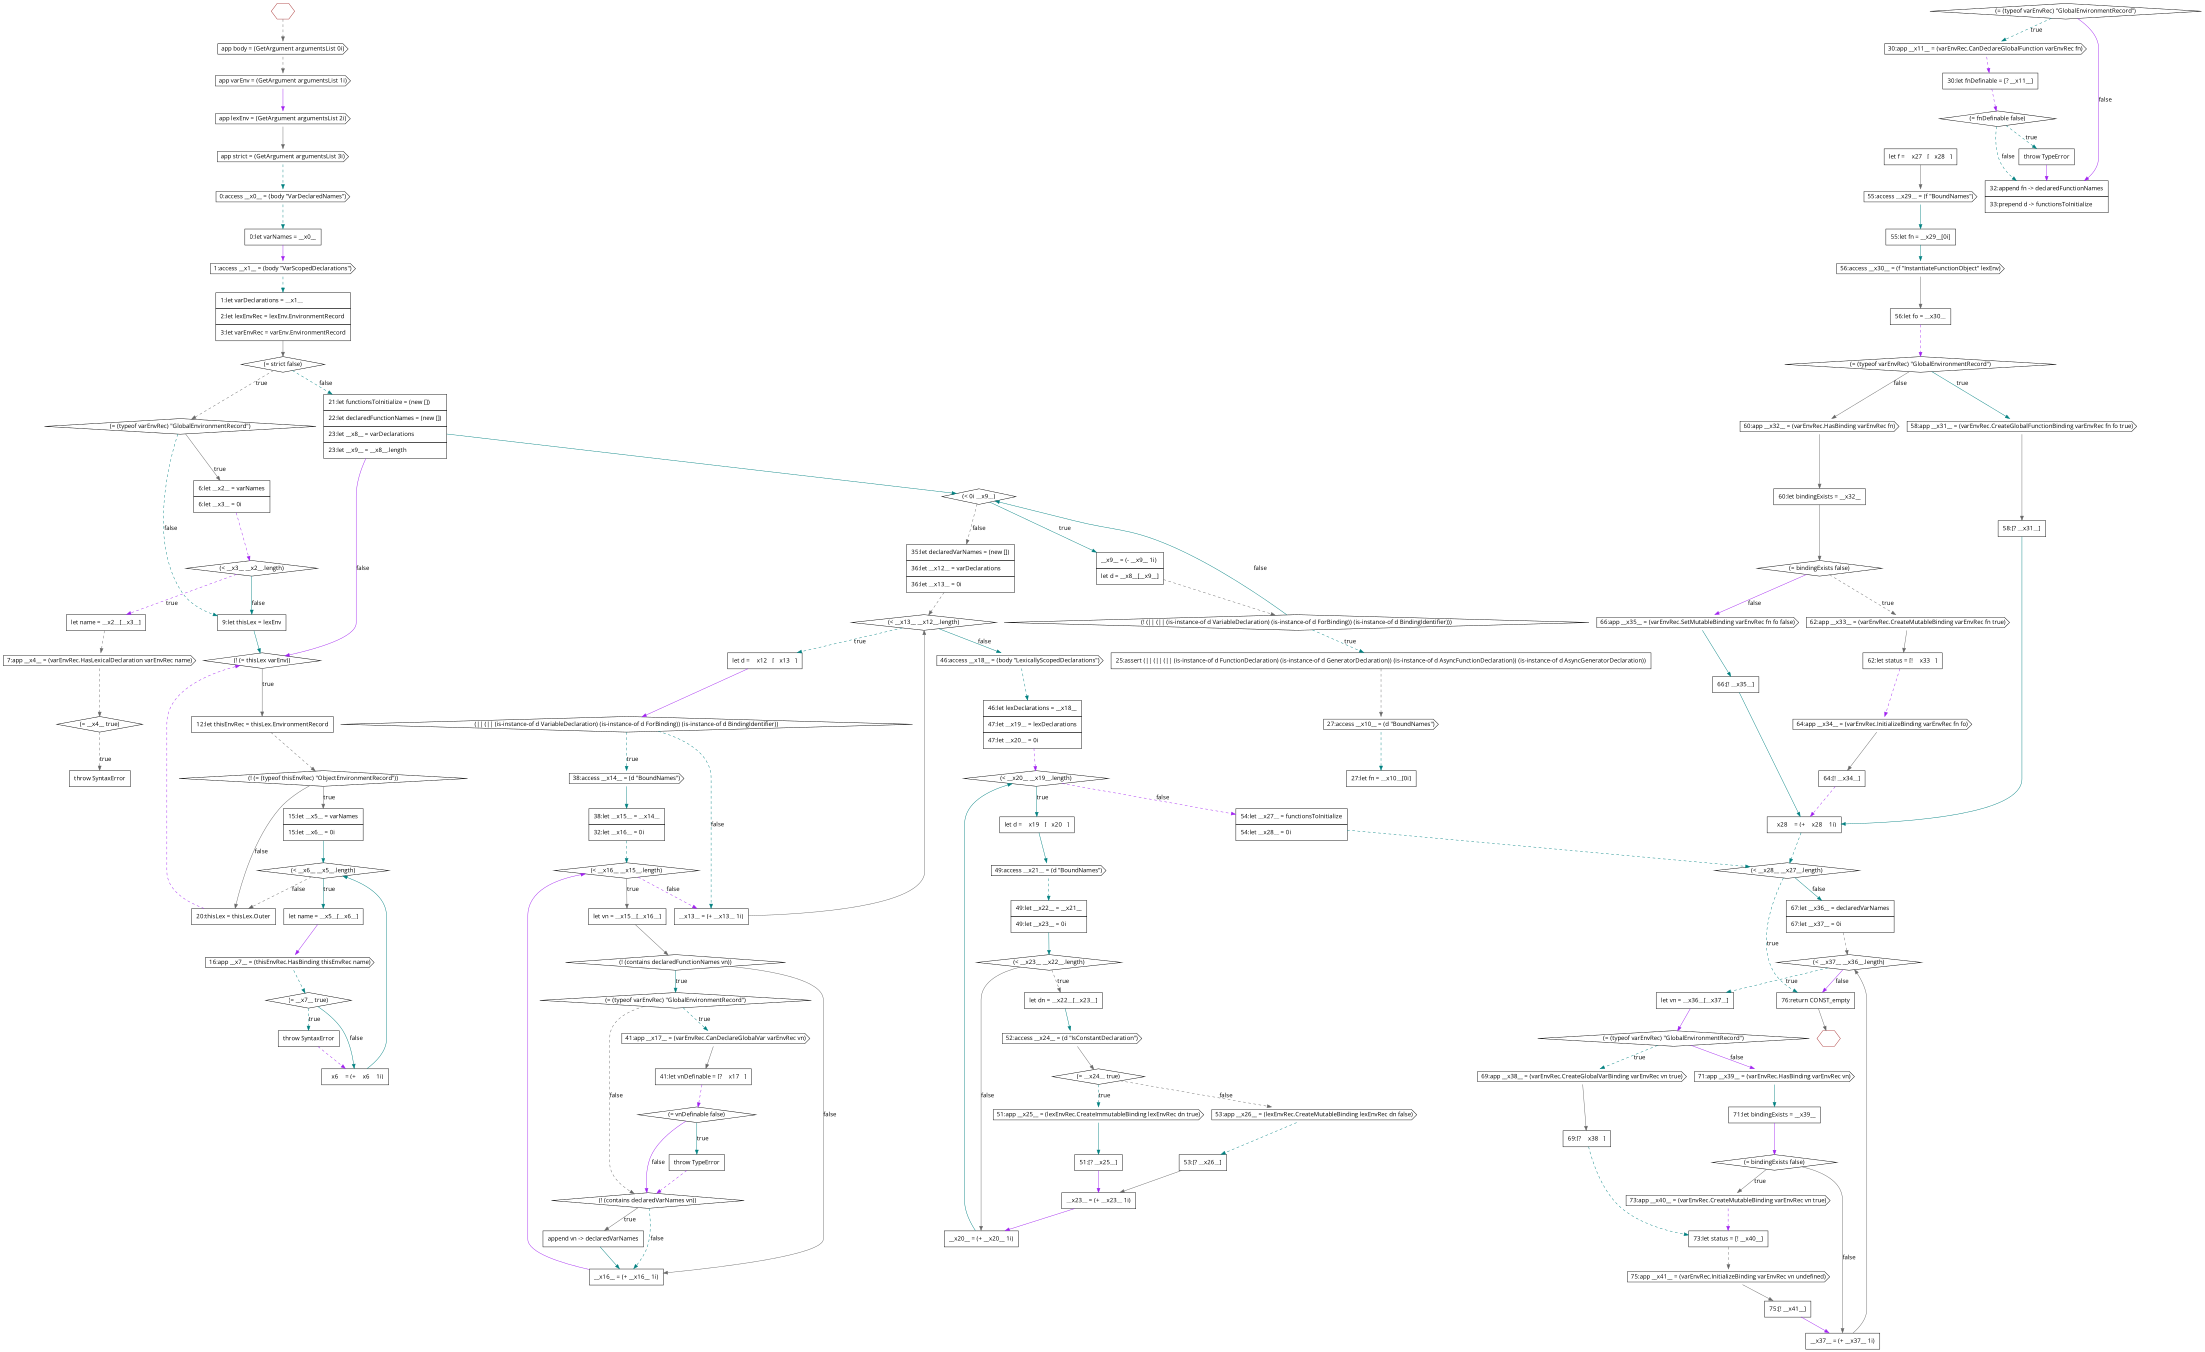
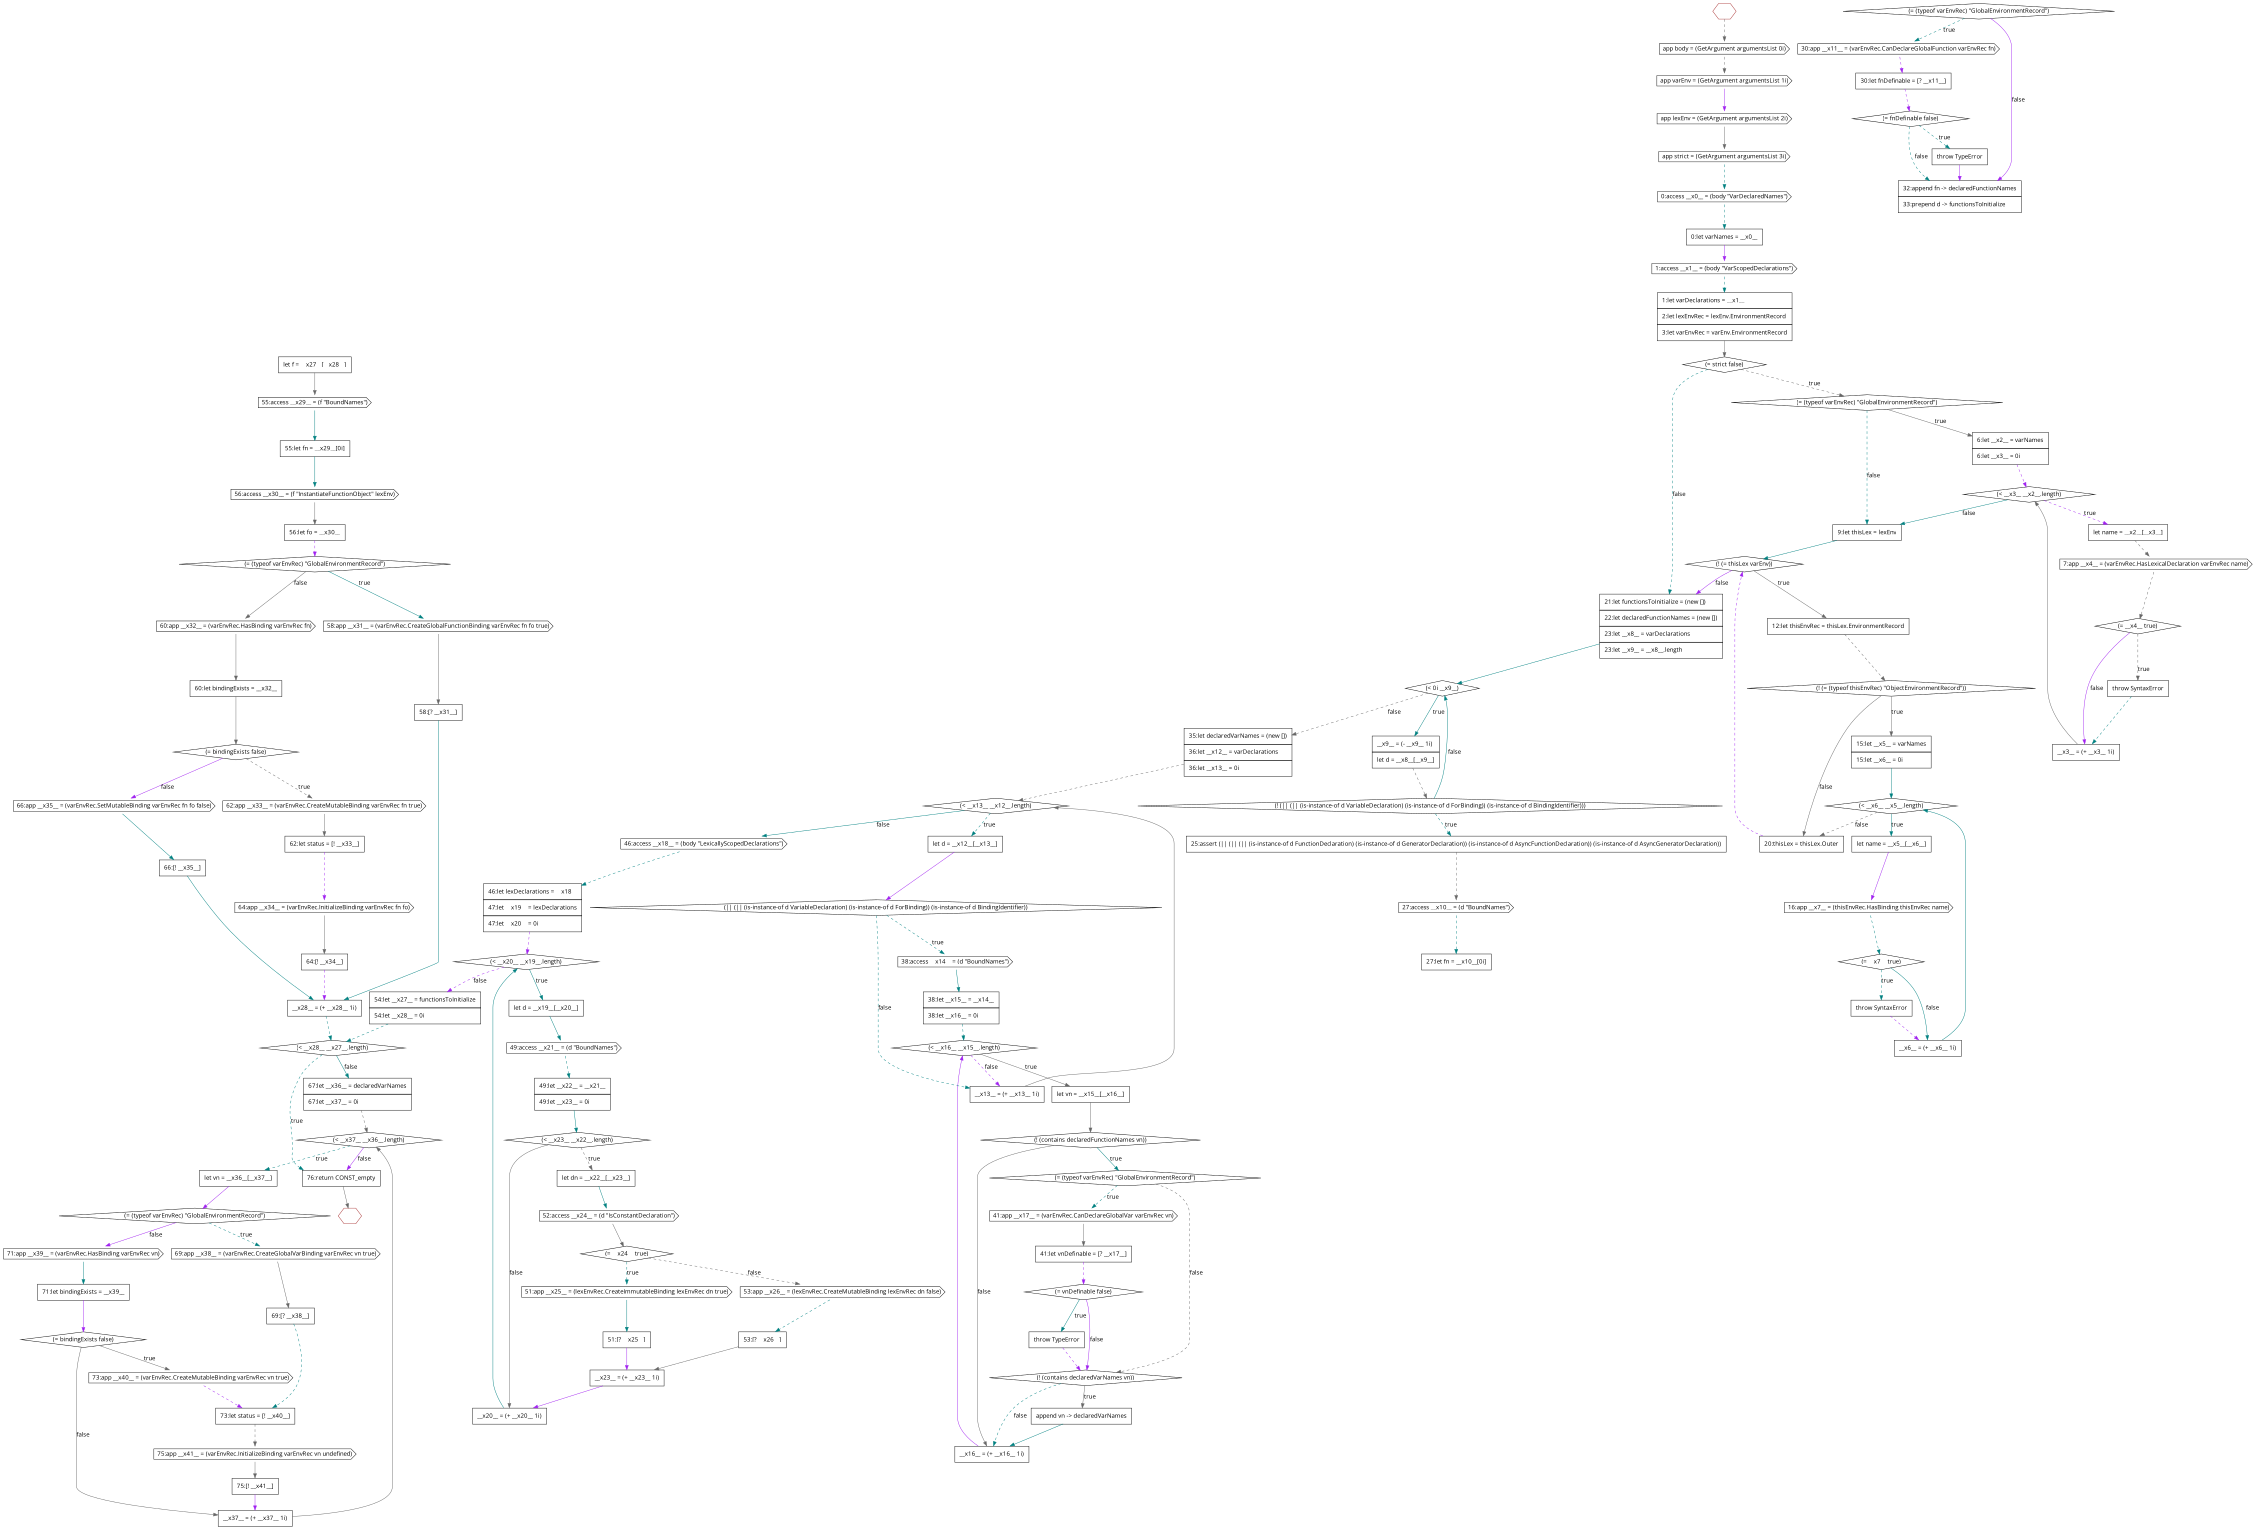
(356, 578) -> (1715, 580)
none -> (2086, 752)
(619, 832) -> (953, 1016)
